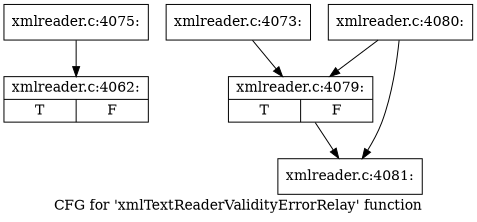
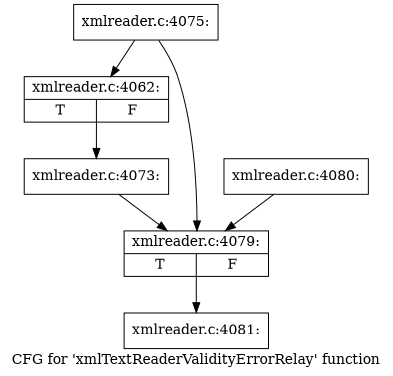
(389, 97) -> none
none -> (190, 128)
none -> (96, 135)
